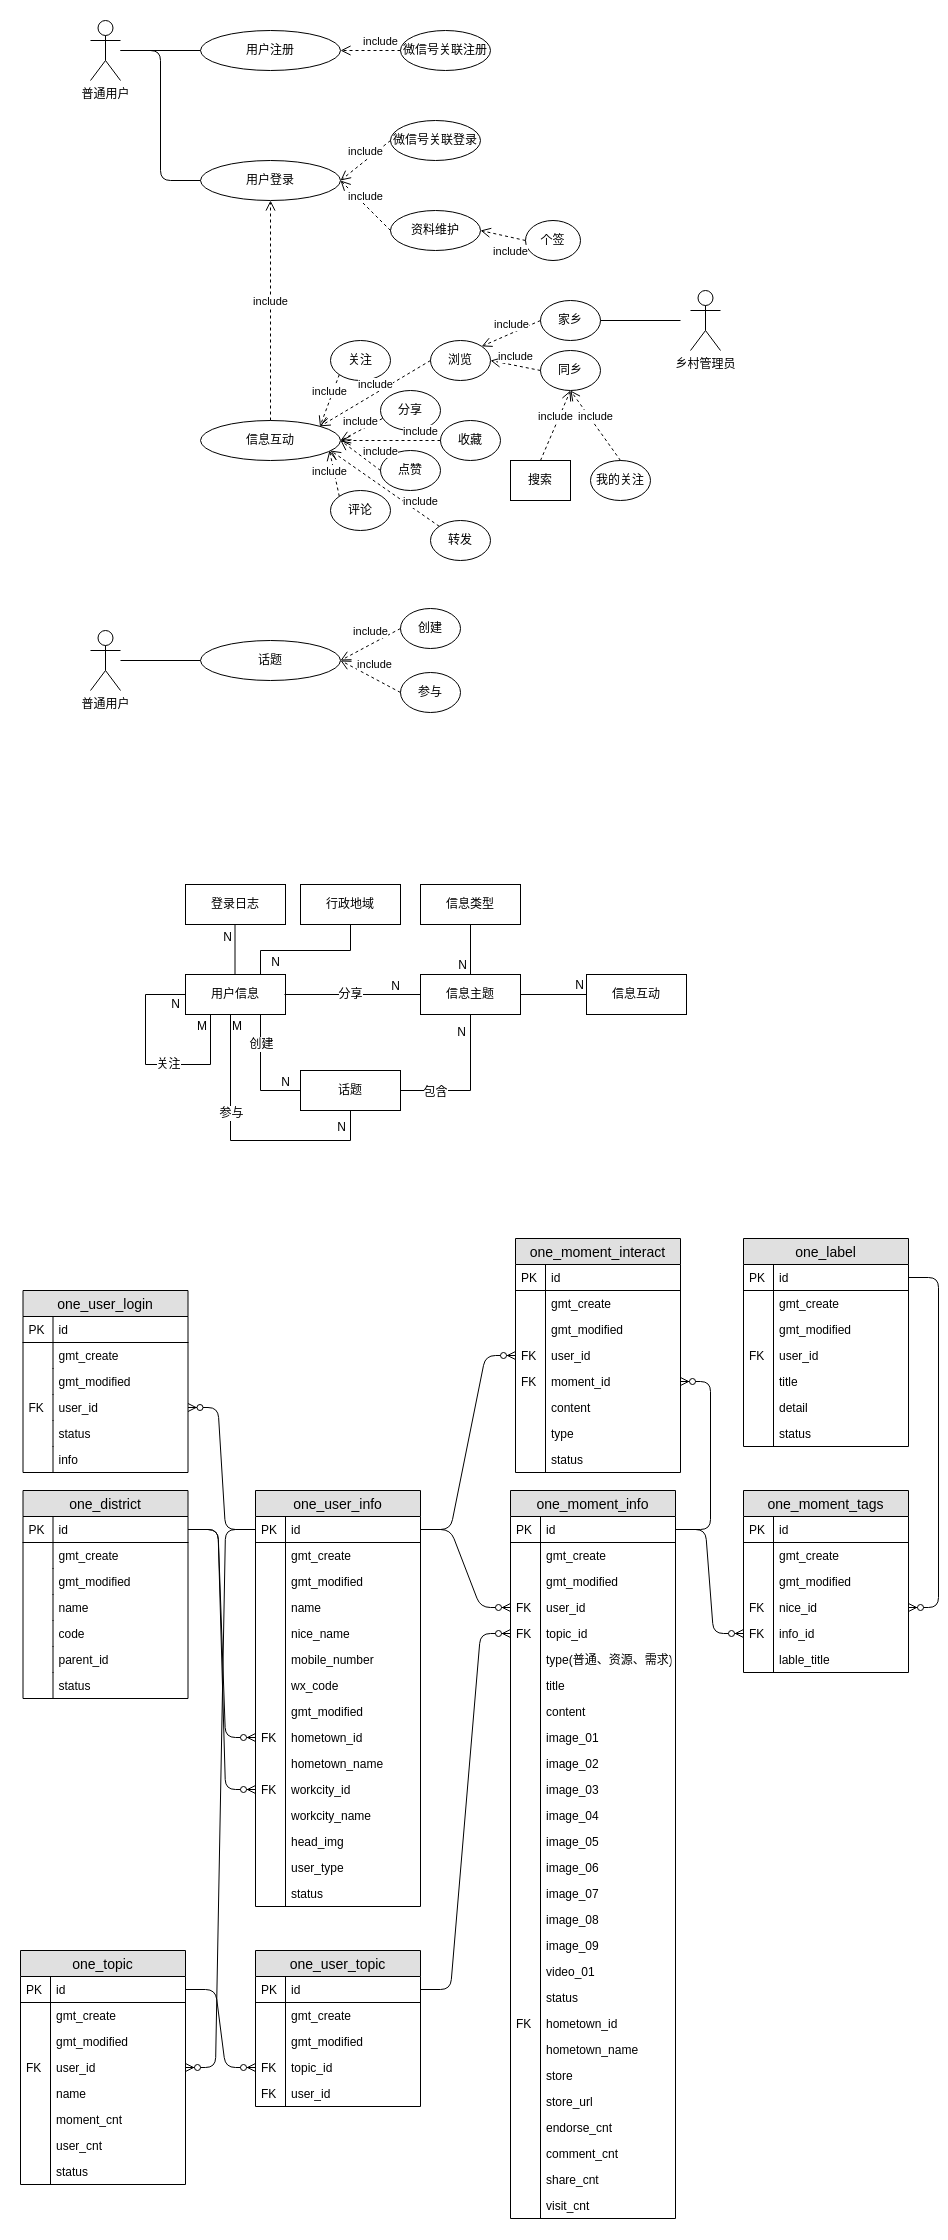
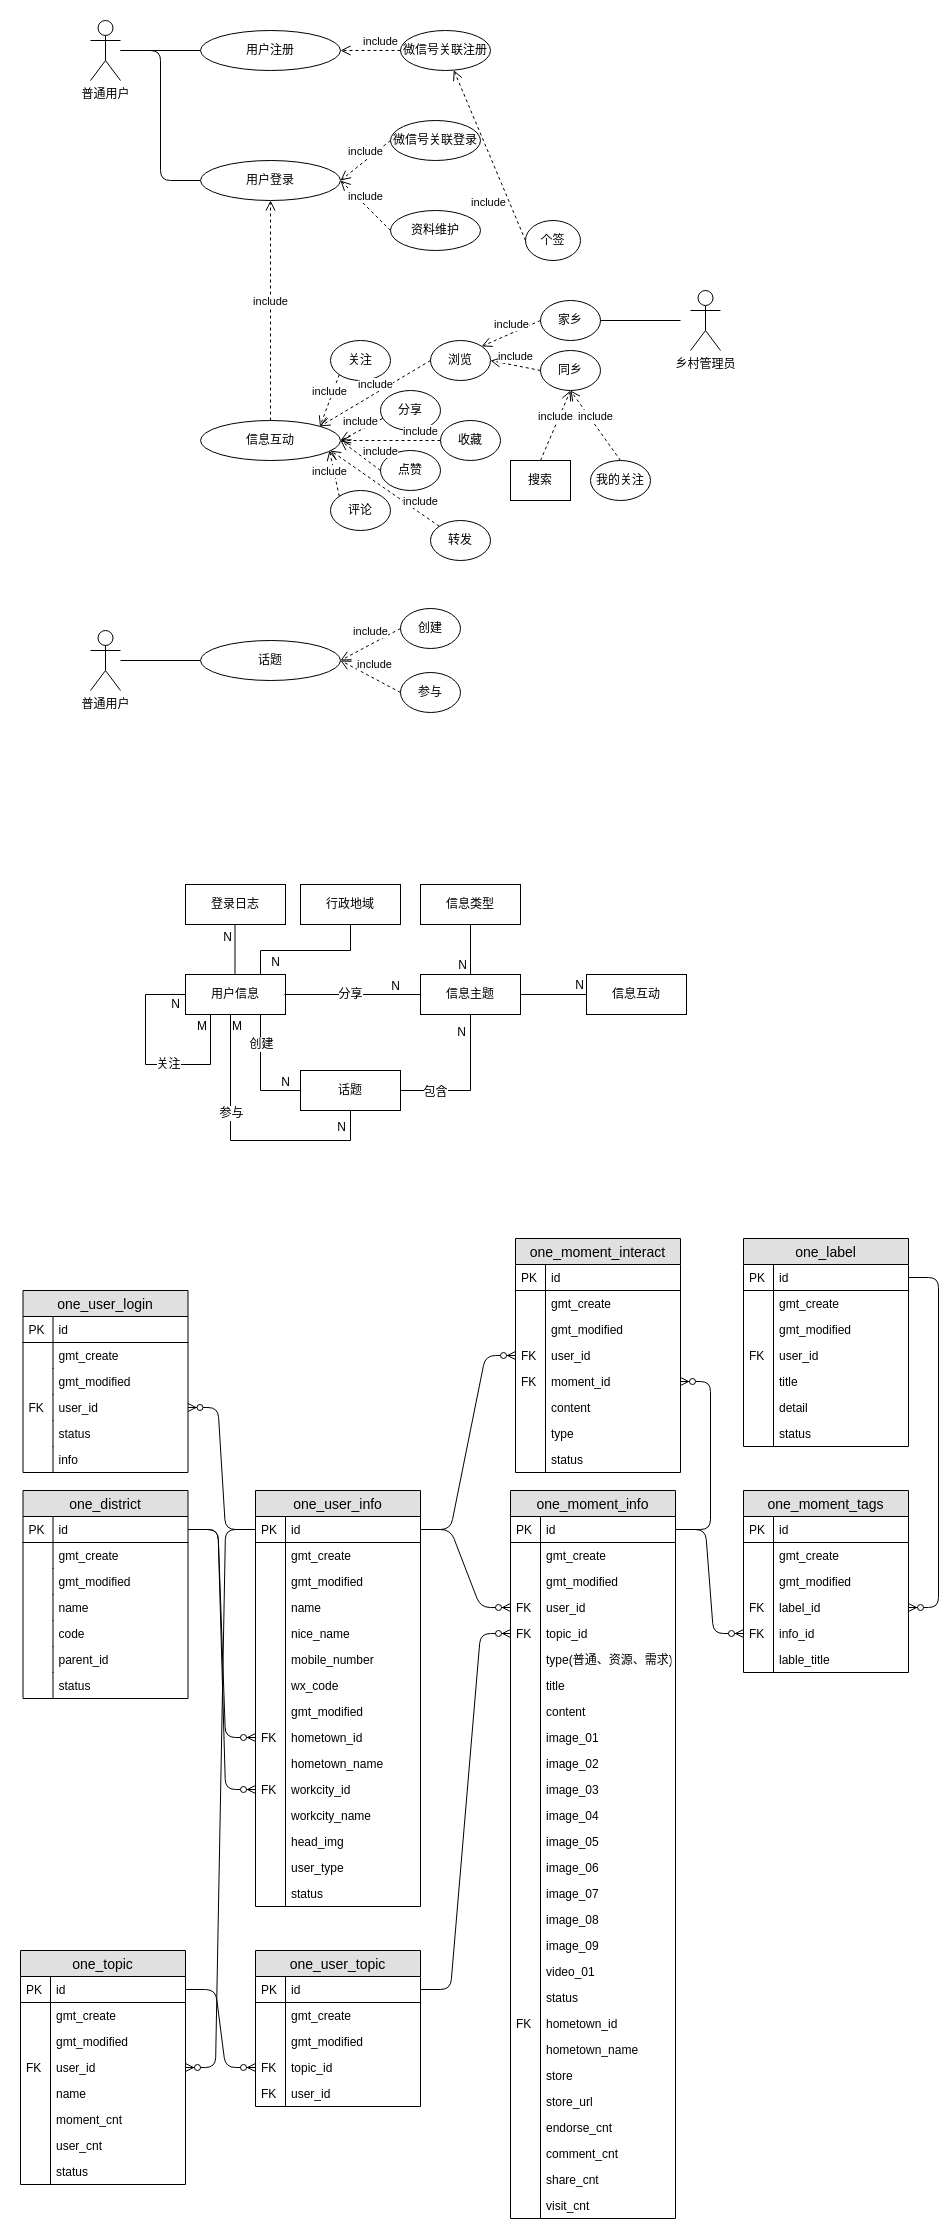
(505, 236) -> (490, 156)
(799, 1608) -> (801, 1608)
